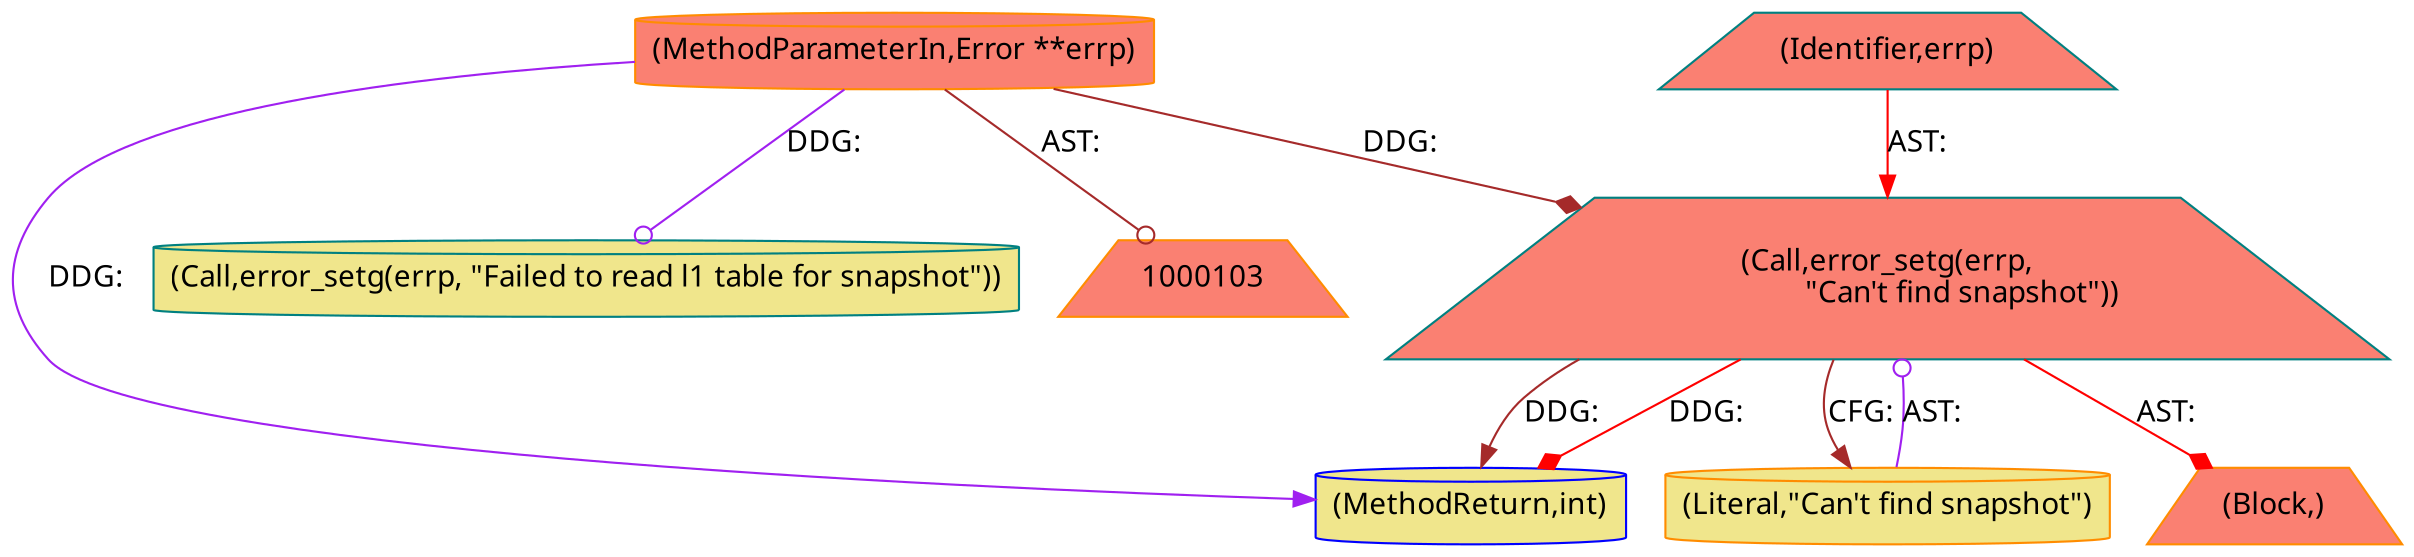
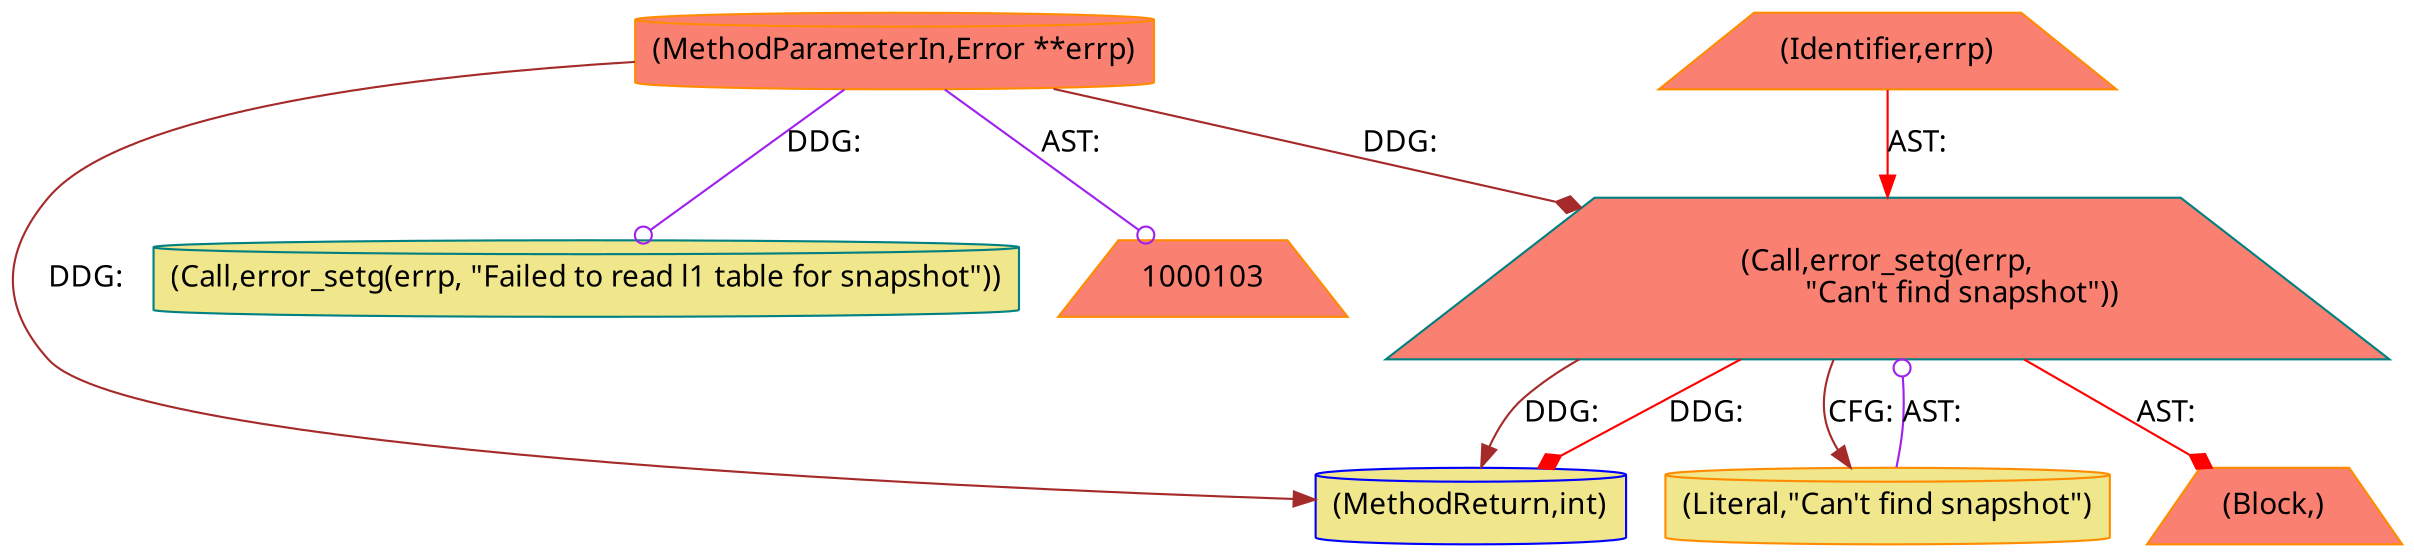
(1888, 51) -> (1888, 51)
(1042, 160) -> (1042, 160)
(271, 424) -> (271, 424)
